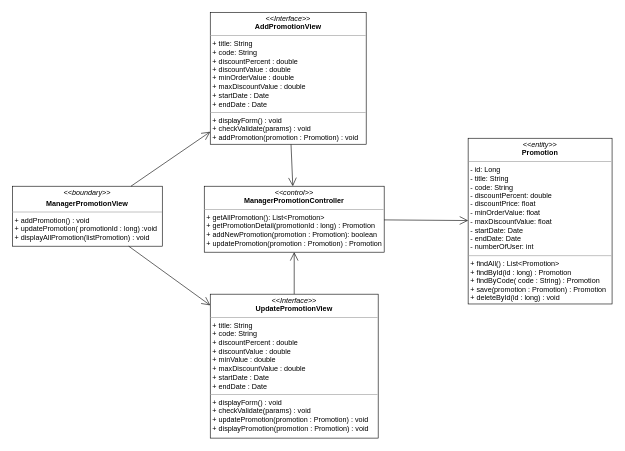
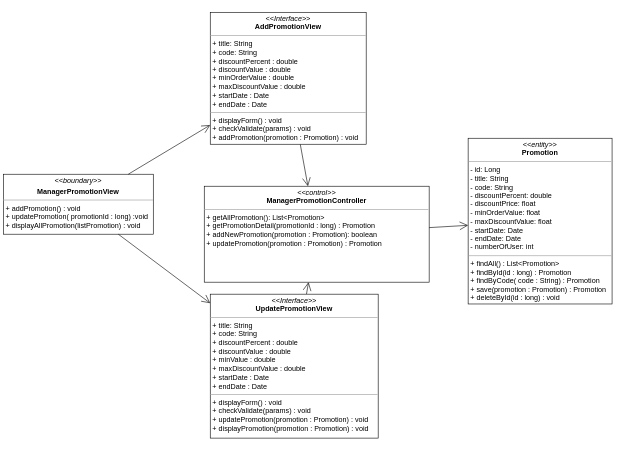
(87, 216) -> (78, 204)
(294, 219) -> (317, 234)
